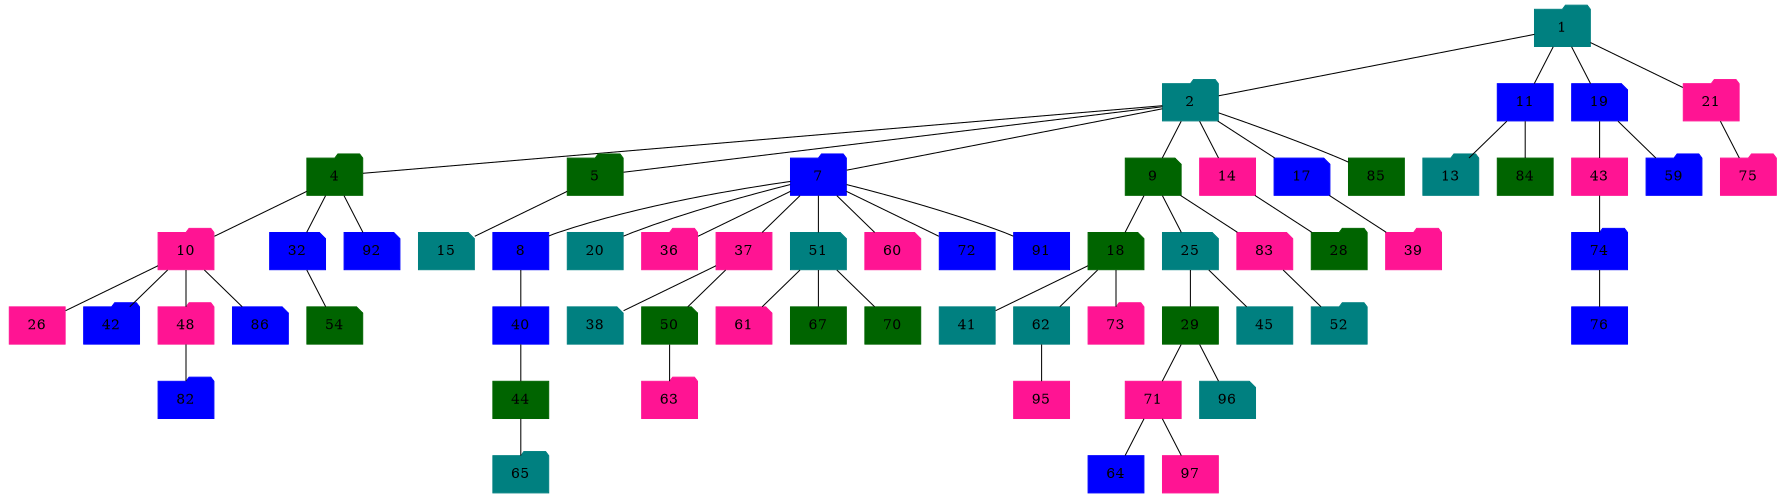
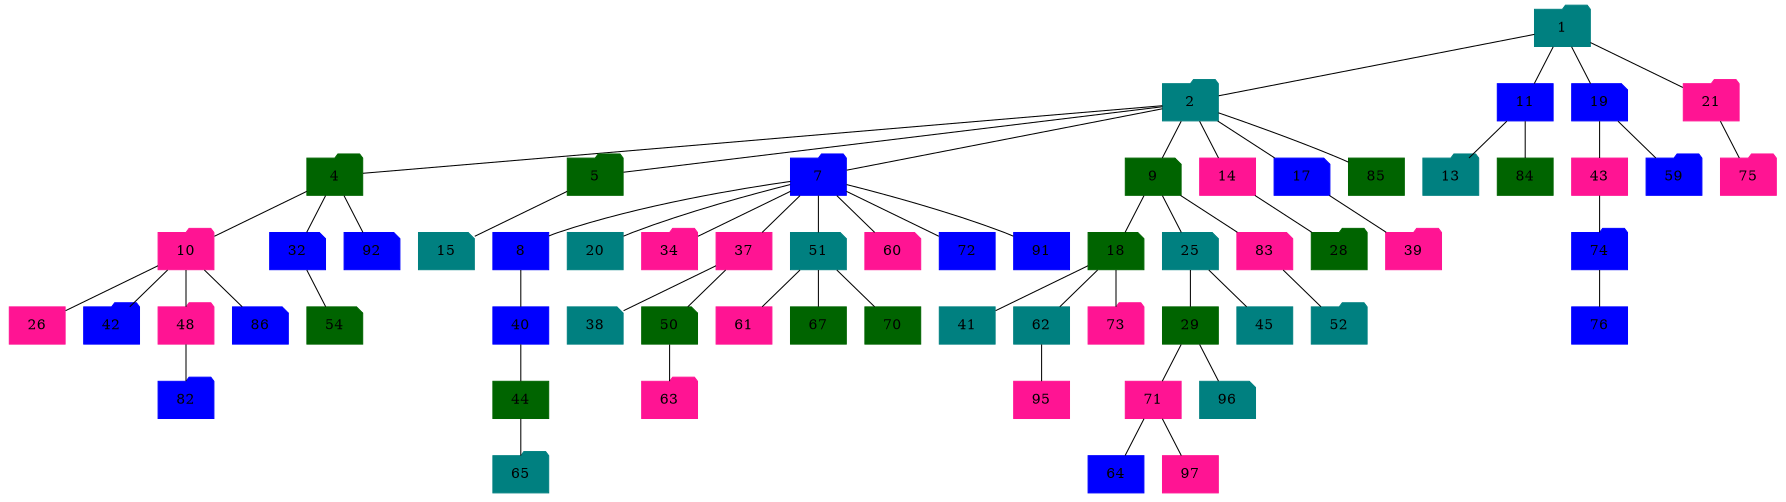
(670, 251) -> (670, 251)
(744, 326) -> (744, 326)
